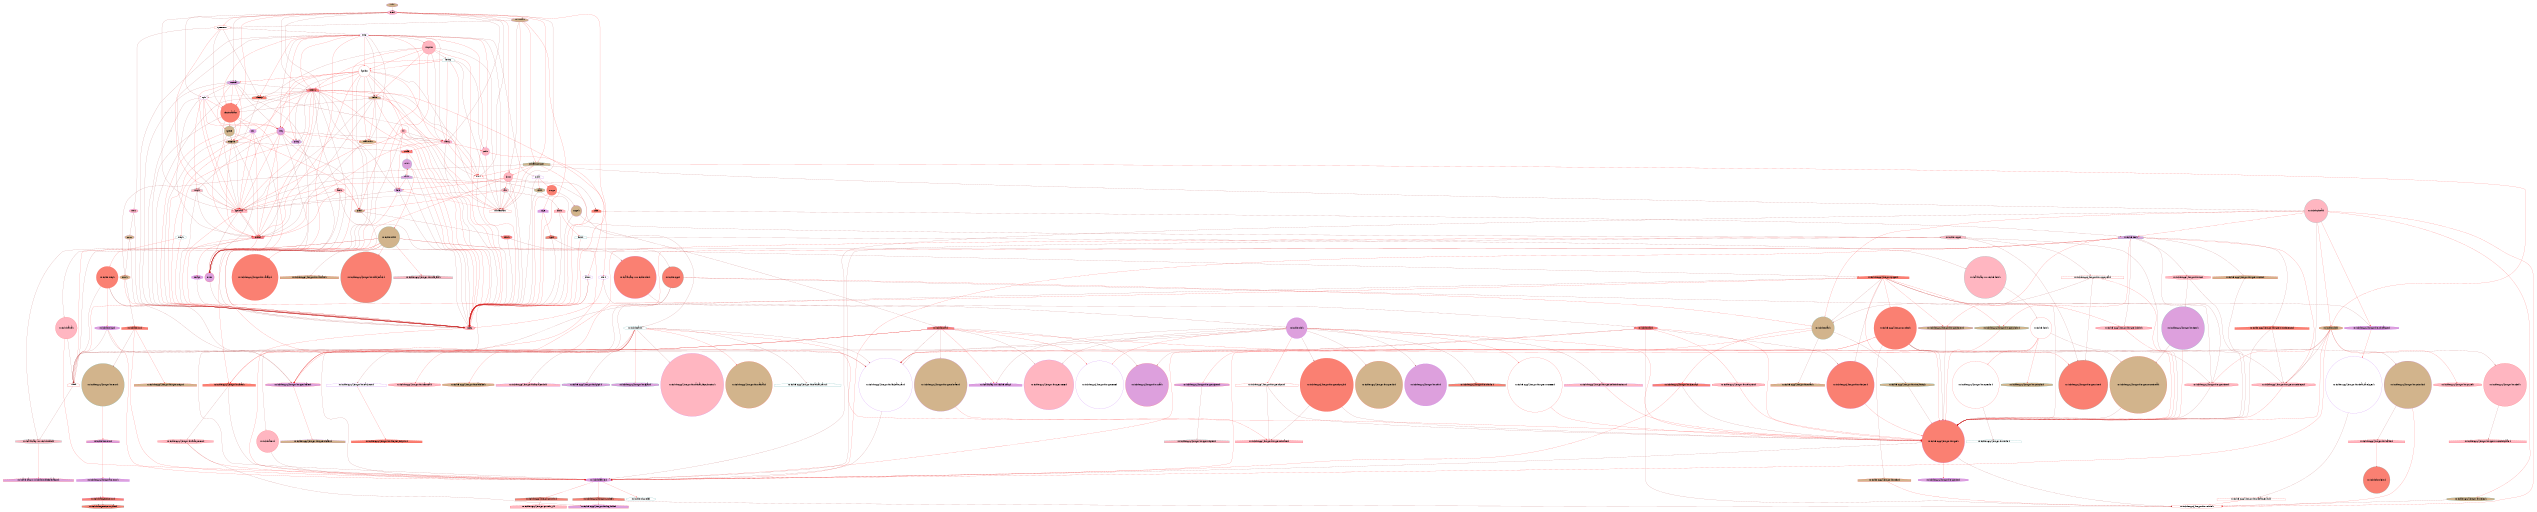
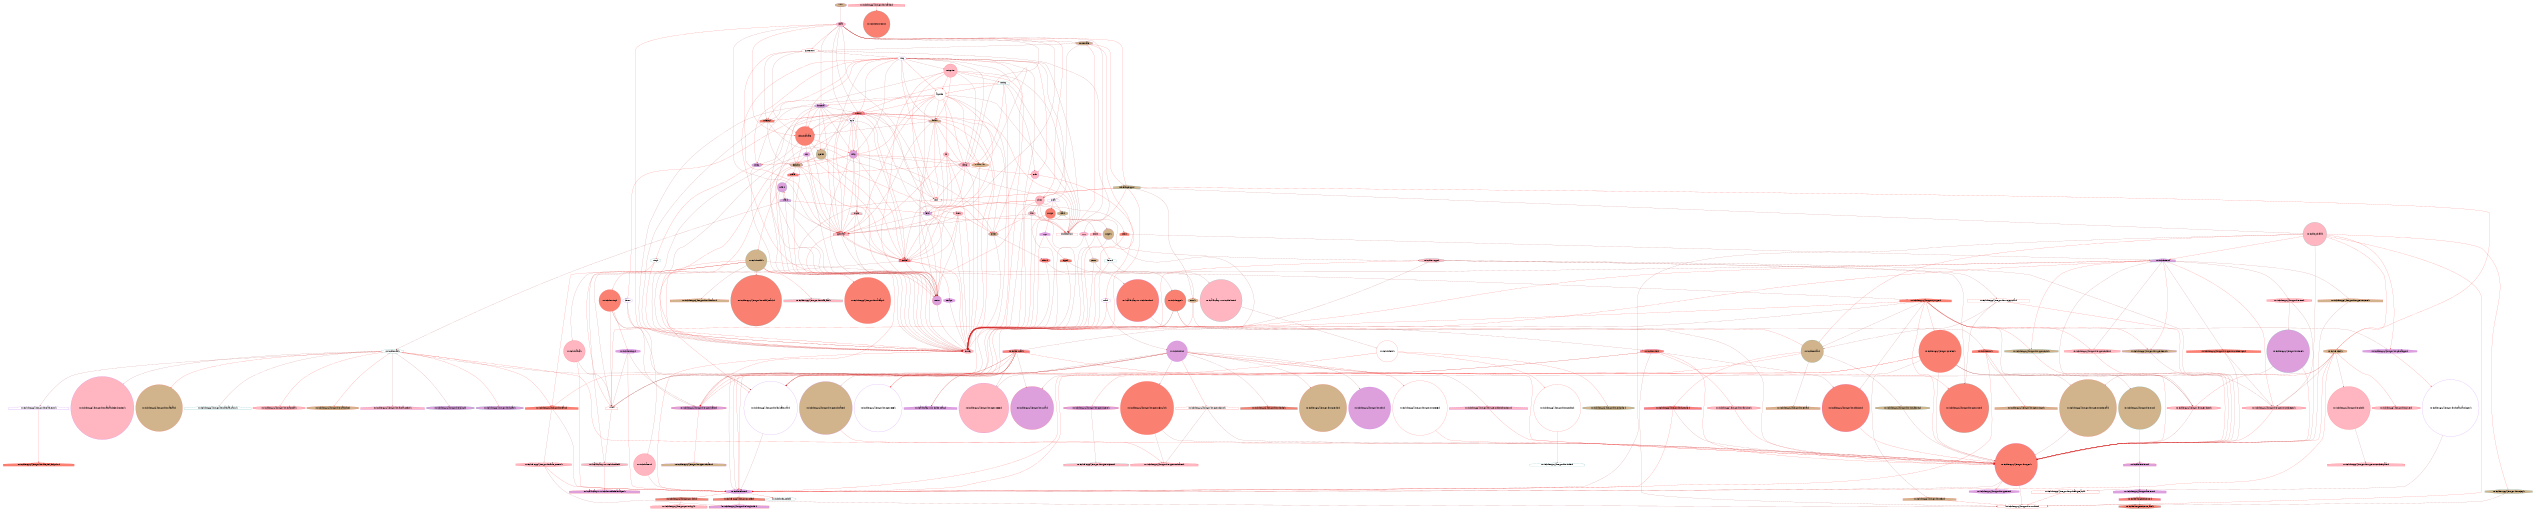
(2408, 385) -> none
